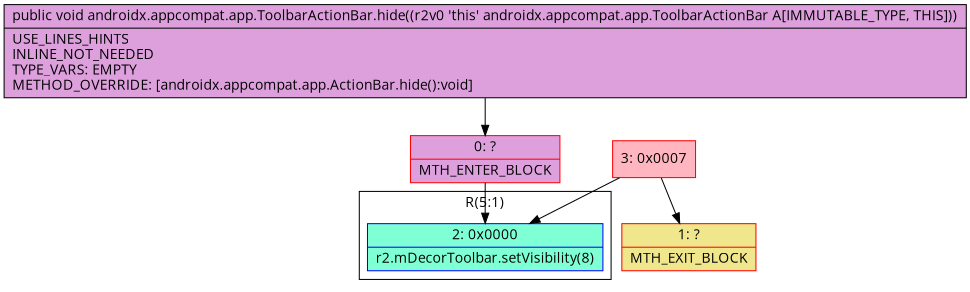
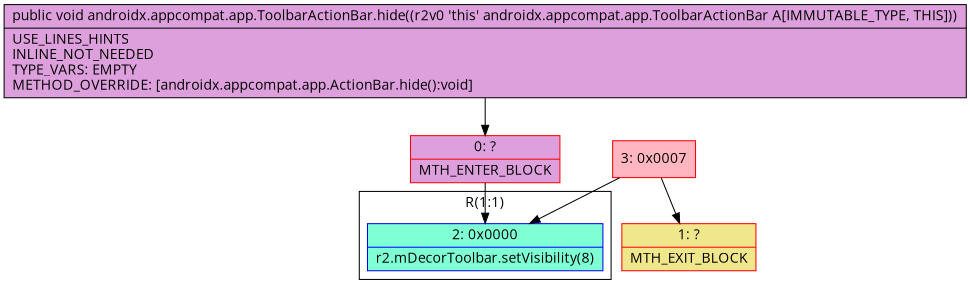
(485, 203) -> (485, 203)
